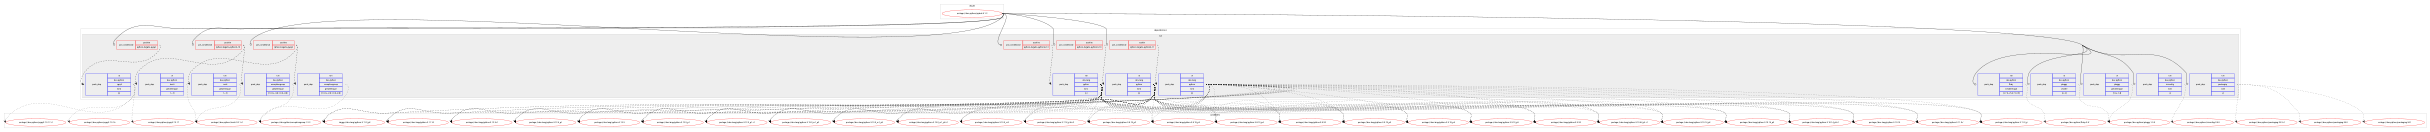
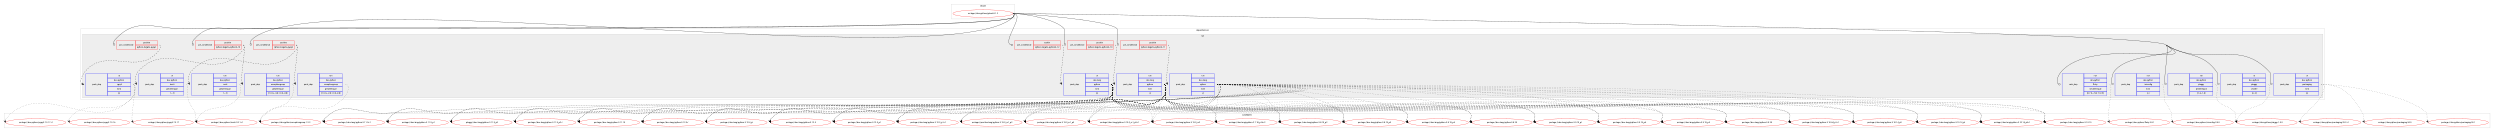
none -> (546, 122)
(801, 122) -> (992, 122)
